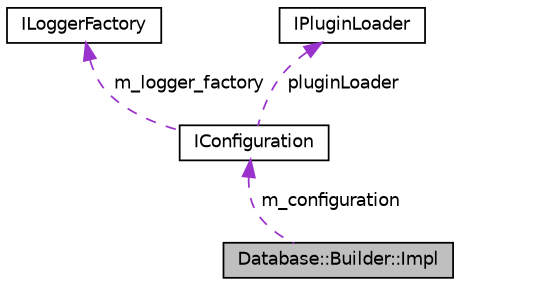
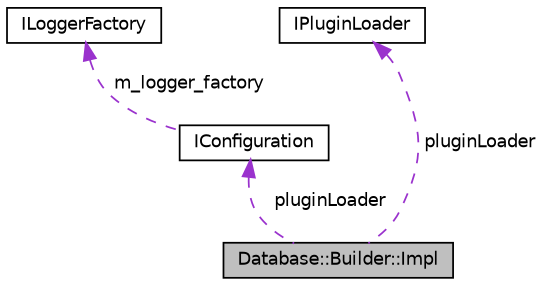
(275, 84) -> (418, 154)
(328, 202) -> (328, 202)
